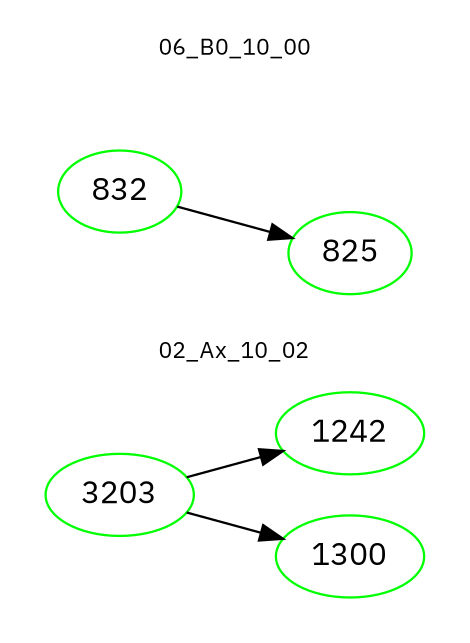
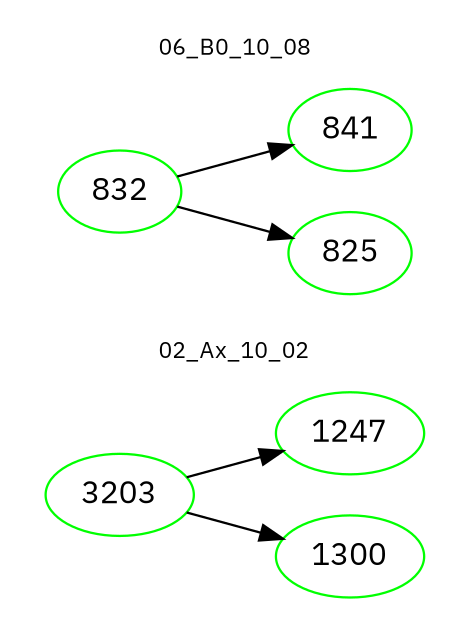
(235, 49) -> (235, 49)
none -> (350, 130)
(350, 433) -> (350, 433)
